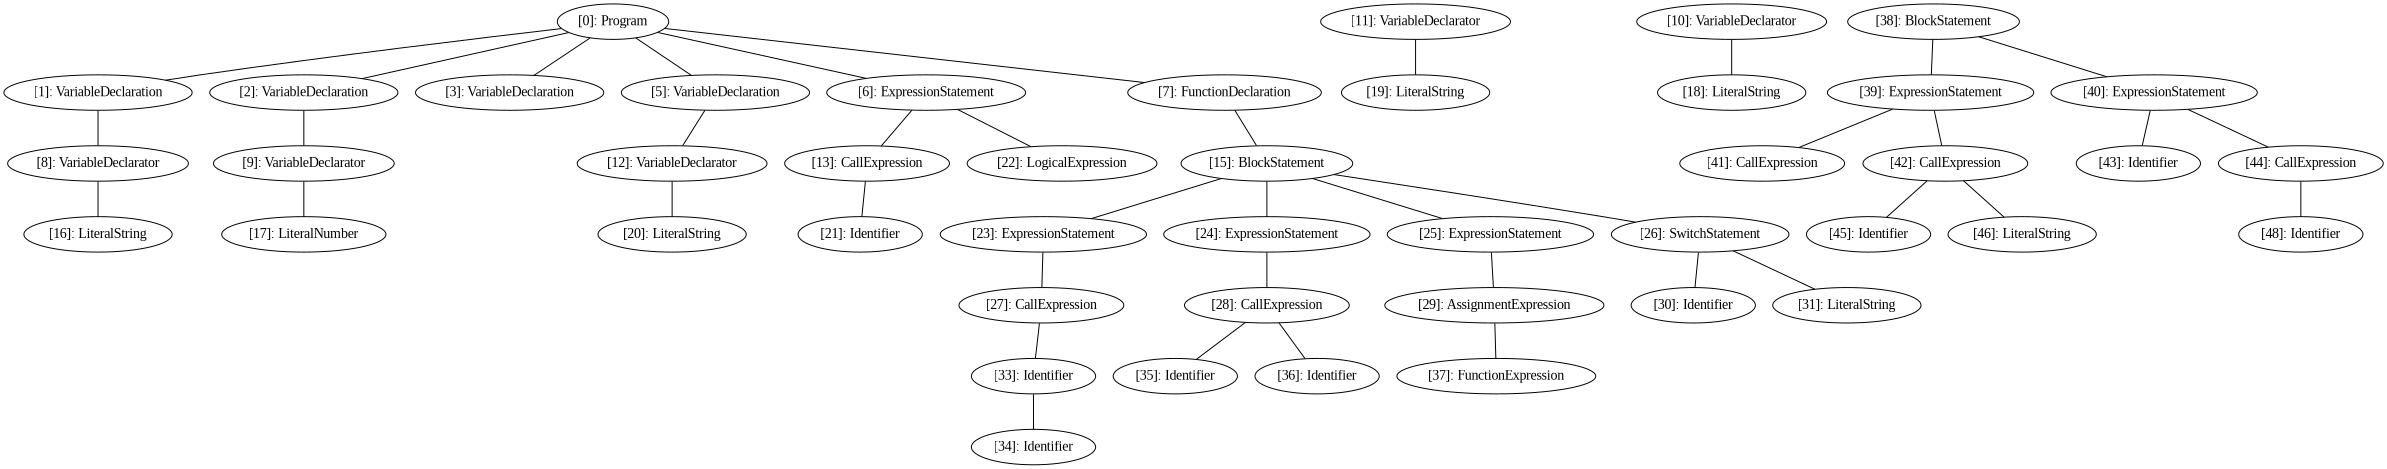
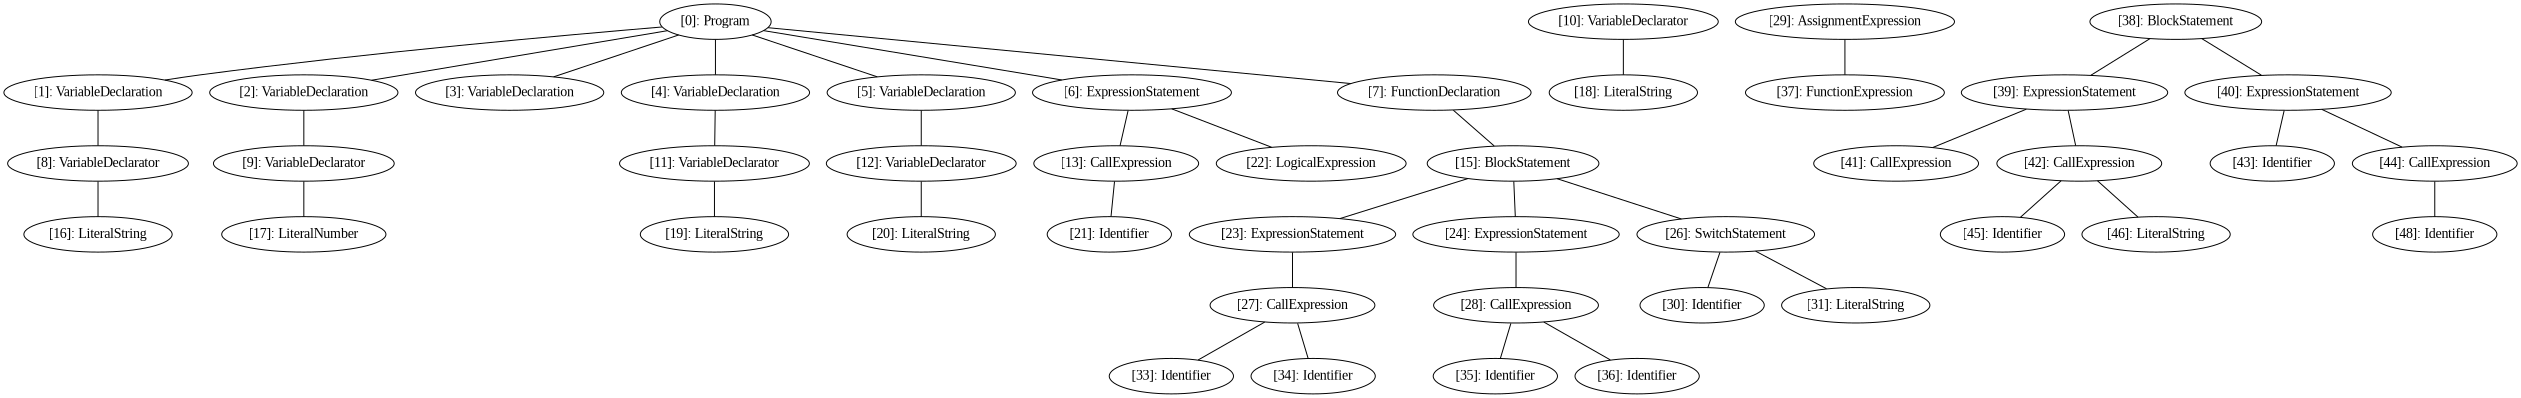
none -> (715, 93)
(1490, 234) -> none
(1033, 412) -> (1303, 341)
